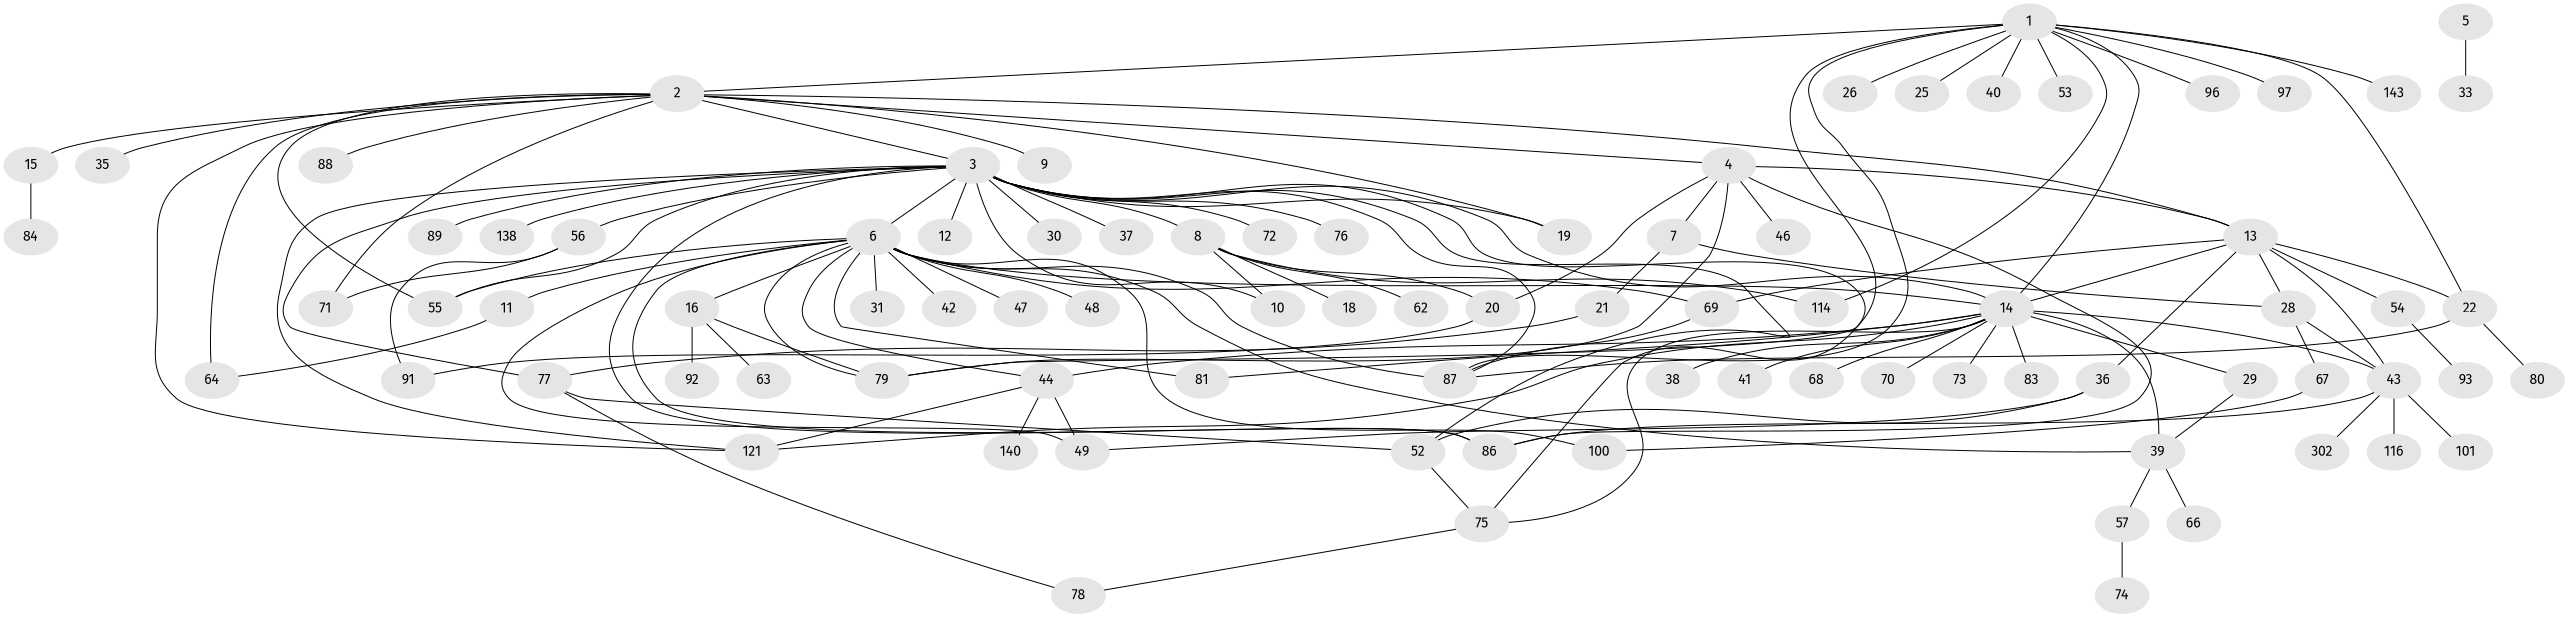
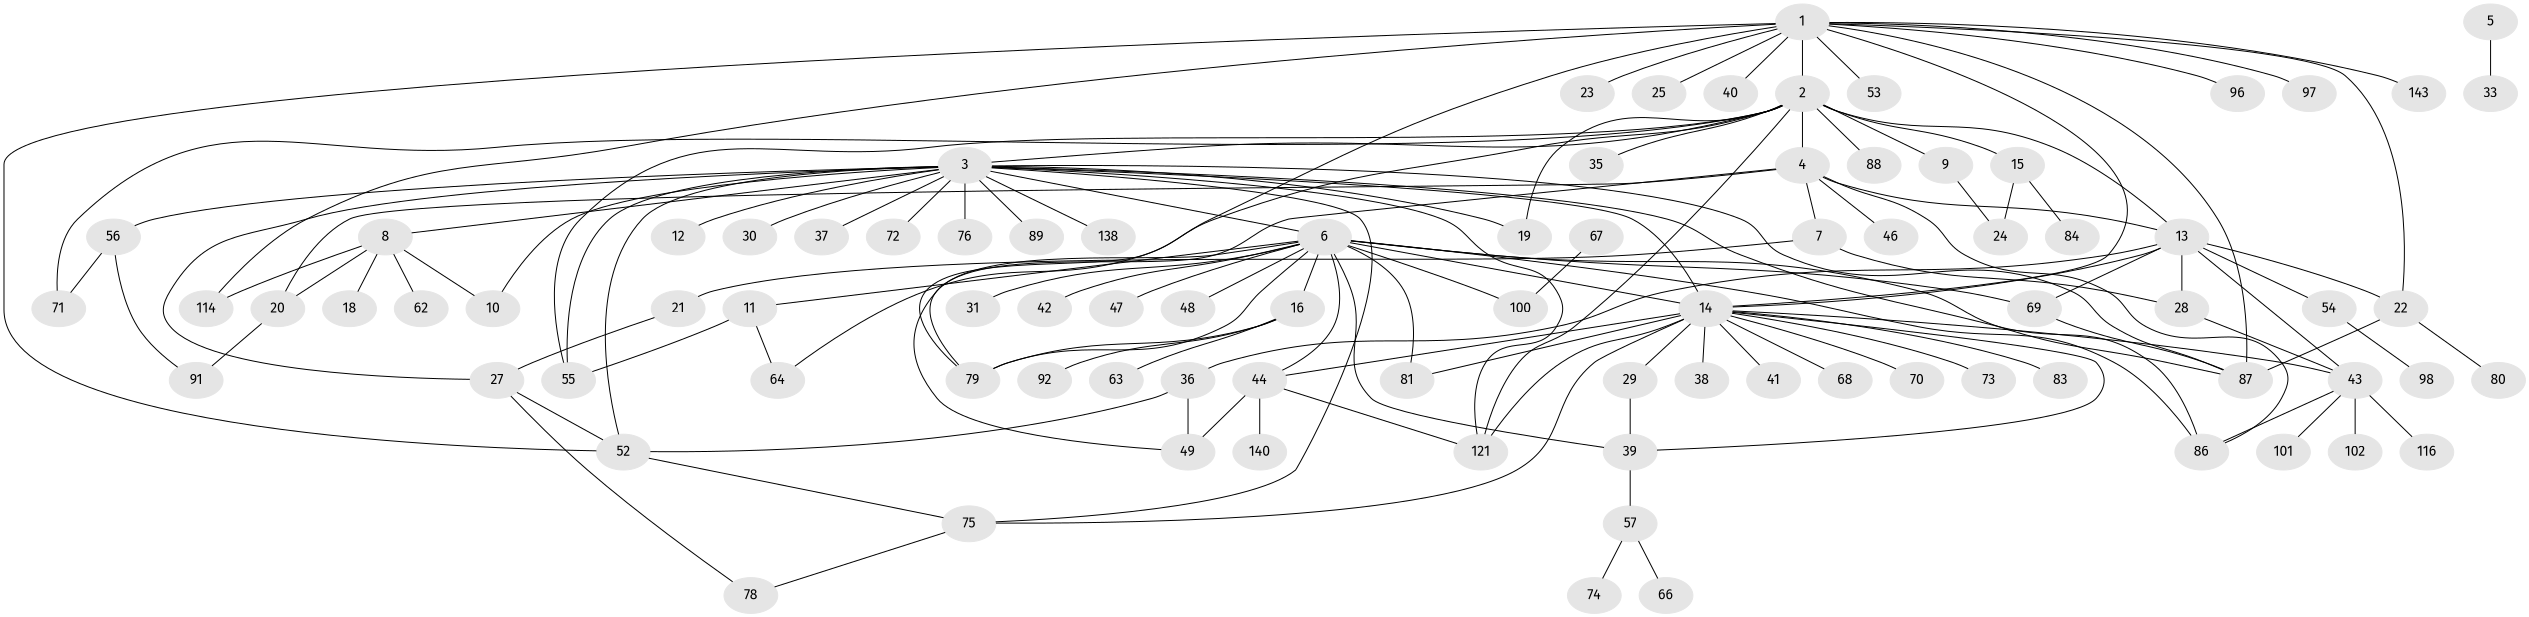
none -> (496, 81)
(1850, 94) -> (1587, 94)
none -> (2001, 237)
(649, 255) -> (661, 347)
(2303, 339) -> none
(545, 380) -> (497, 380)
(2466, 380) -> (2427, 380)
(2322, 452) -> (2355, 452)
(2176, 488) -> (1648, 560)
